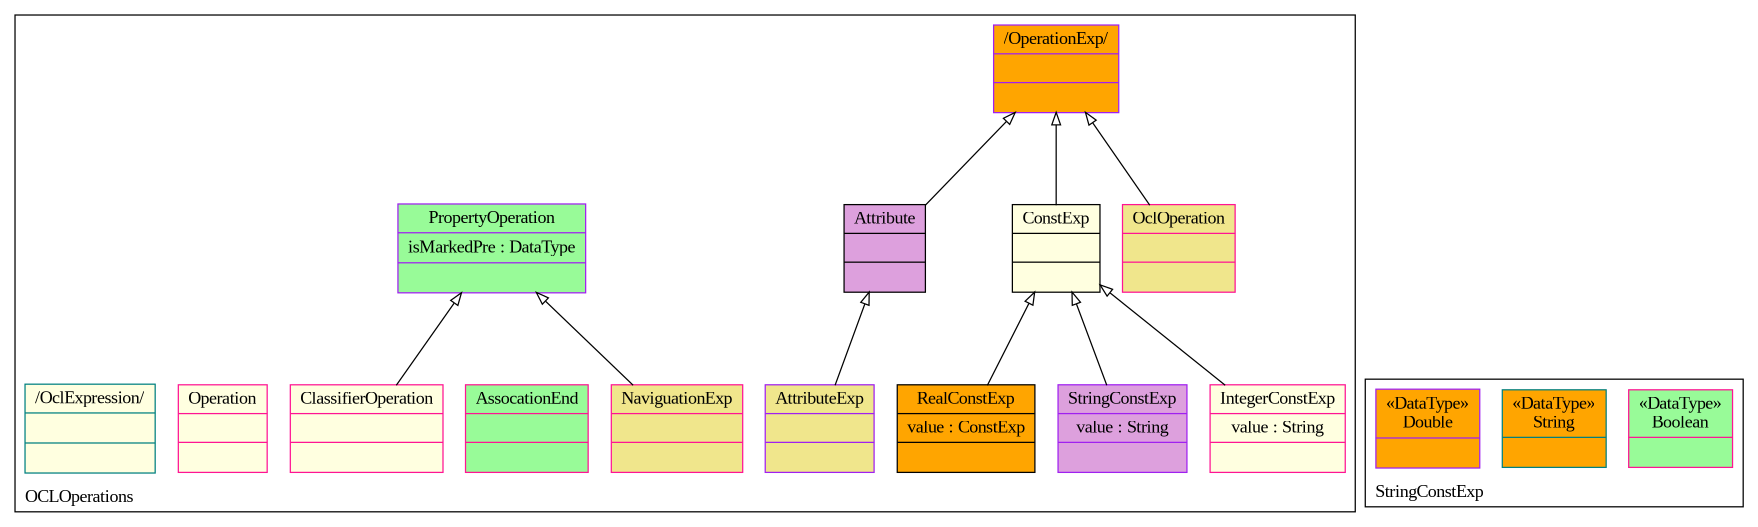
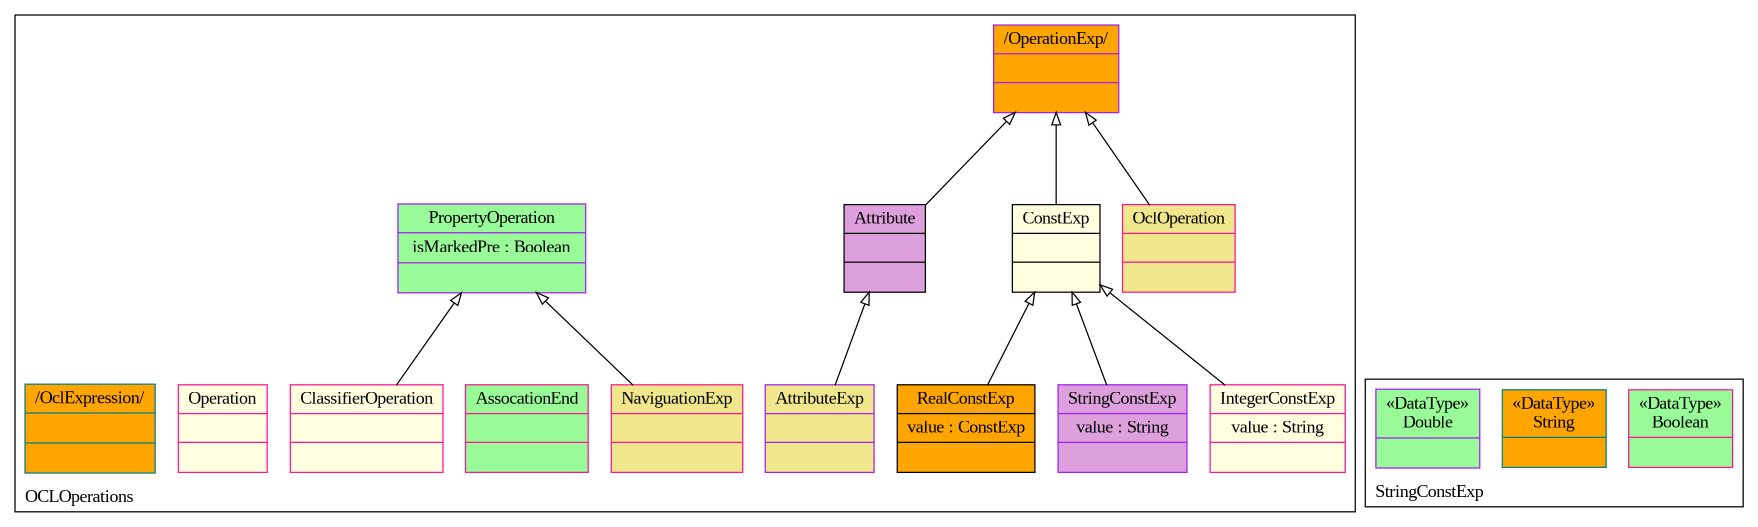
(492, 247) -> (492, 247)
(90, 429) -> (90, 429)
(1428, 429) -> (1428, 429)
